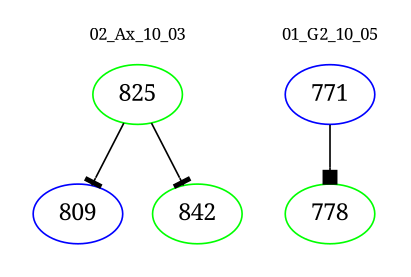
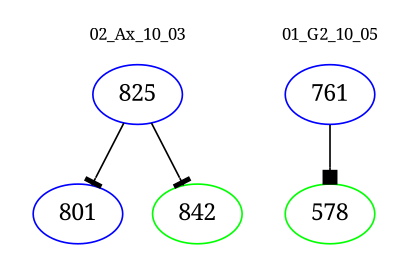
(138, 95) -> (138, 95)
(330, 95) -> (330, 95)
(78, 214) -> (78, 214)
(330, 214) -> (330, 214)
